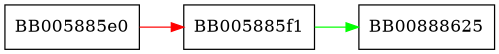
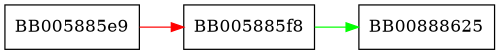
(72, 27) -> (72, 27)
(249, 27) -> (249, 27)
